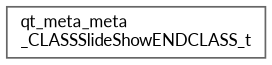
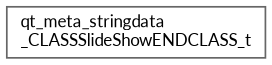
(136, 32) -> (136, 32)
